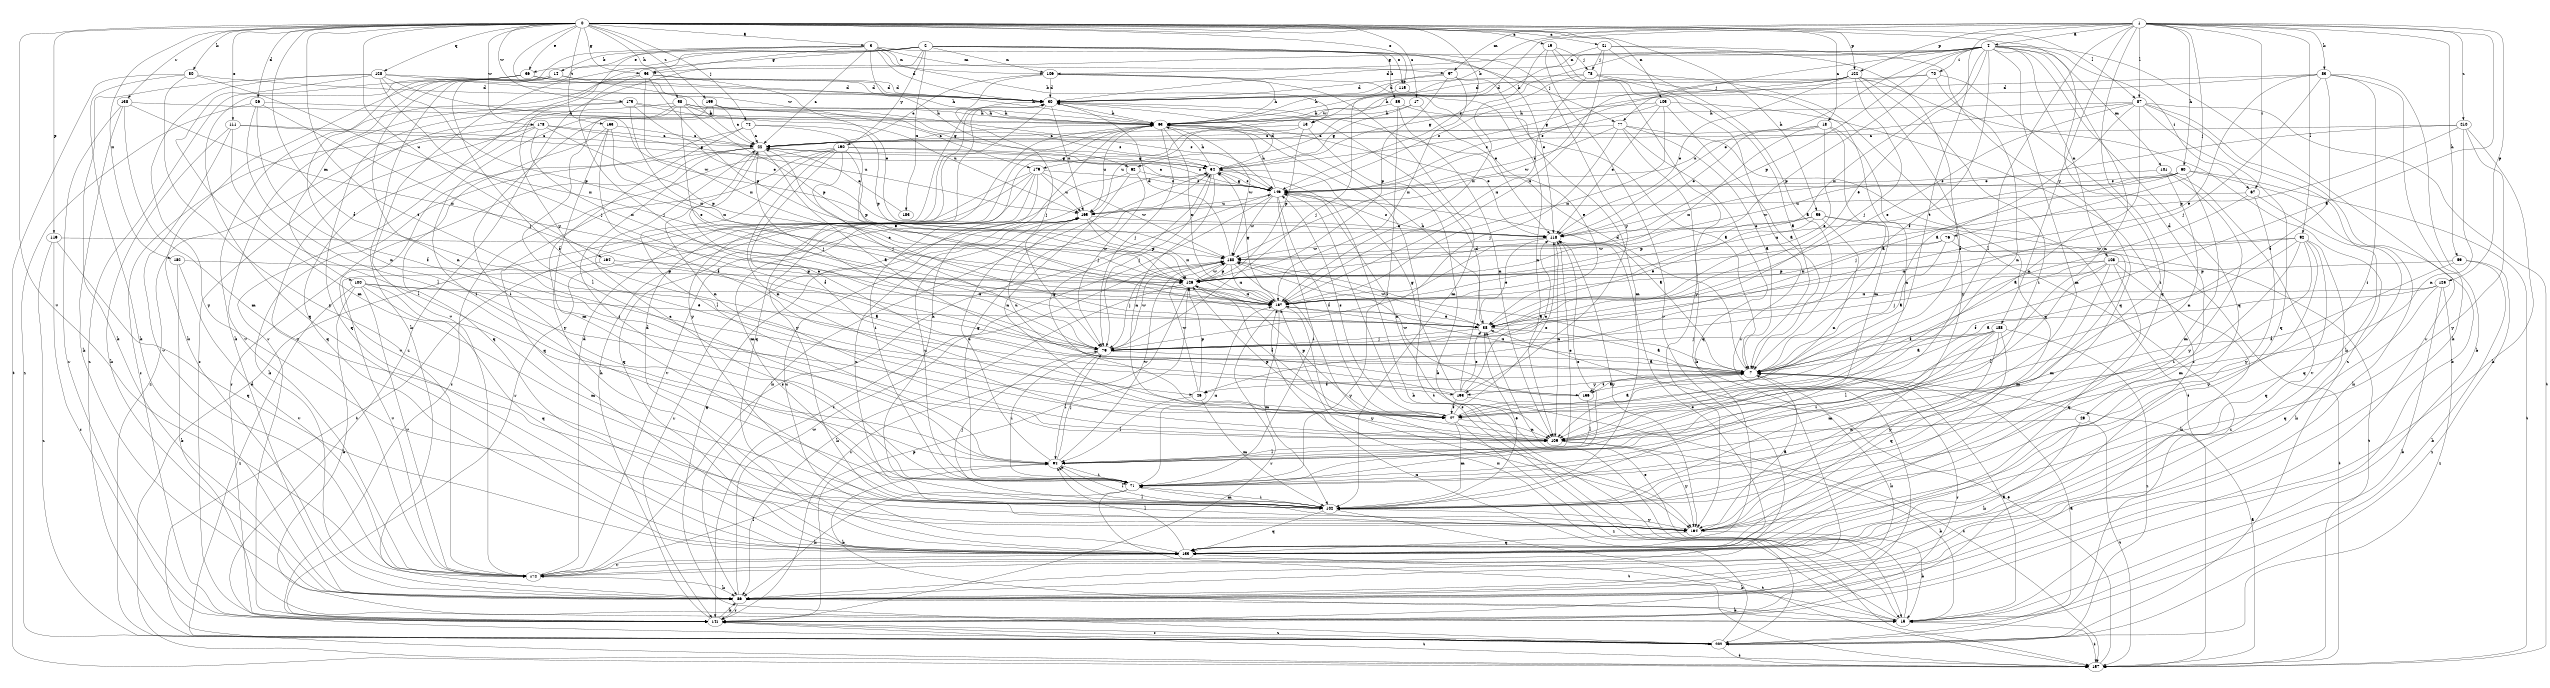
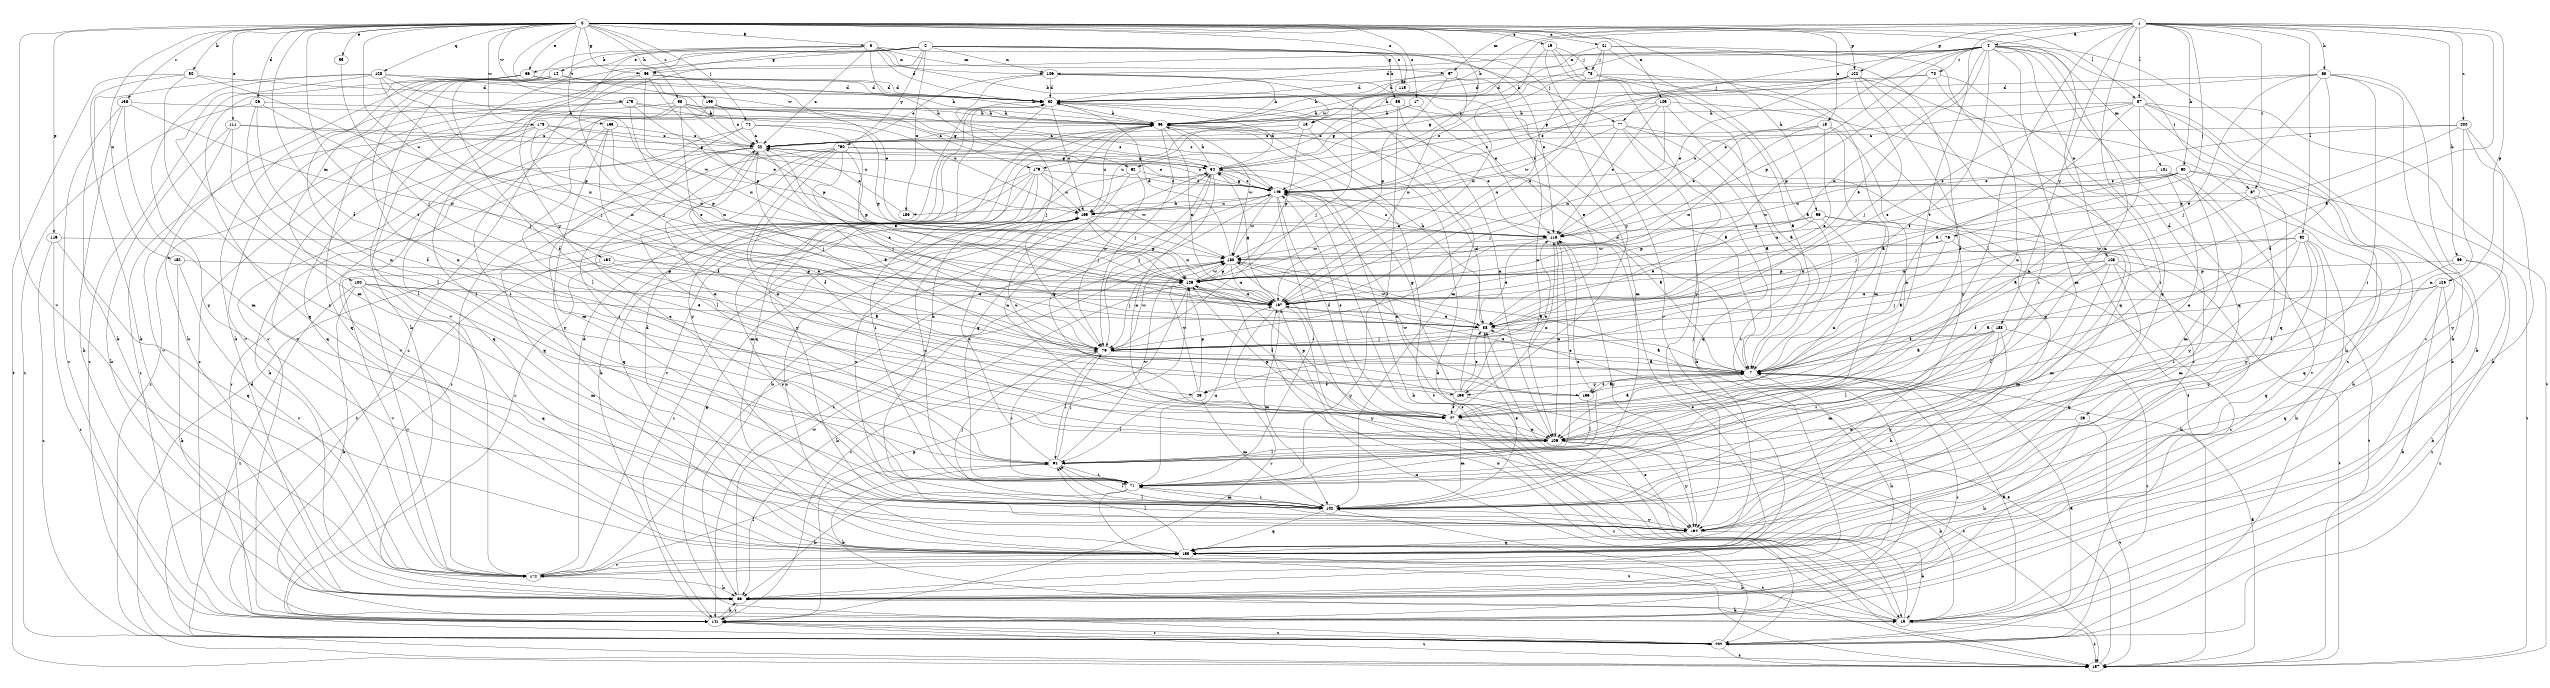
none -> (341, 60)
(2464, 125) -> (2464, 125)
(1253, 141) -> (1094, 206)
(841, 147) -> (841, 147)
(1891, 441) -> (1891, 441)
(1769, 466) -> none
